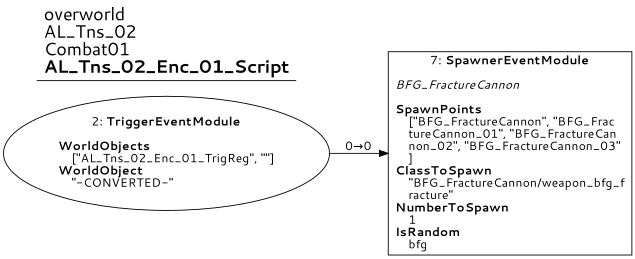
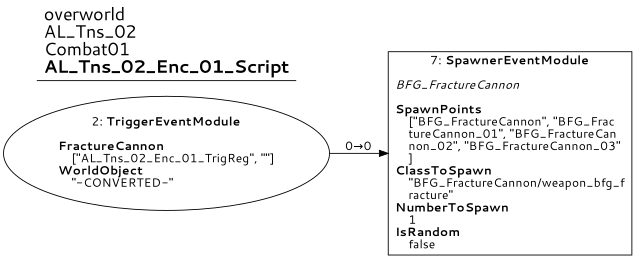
(105, 146) -> (111, 146)
(411, 245) -> (415, 245)
